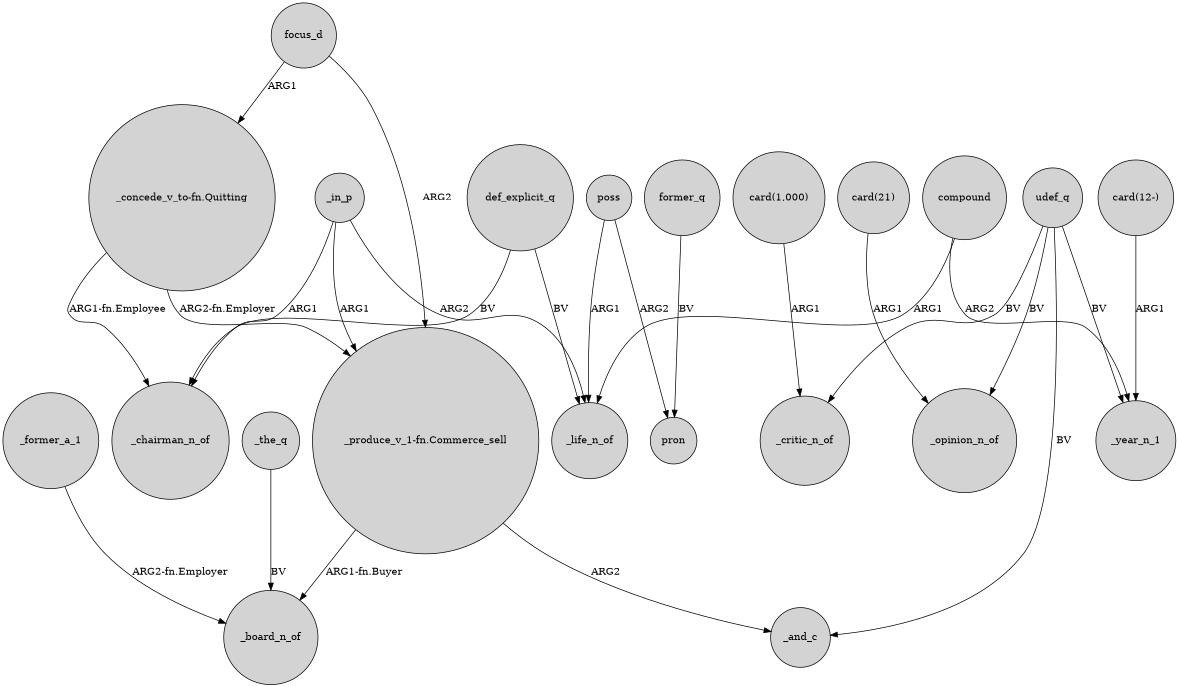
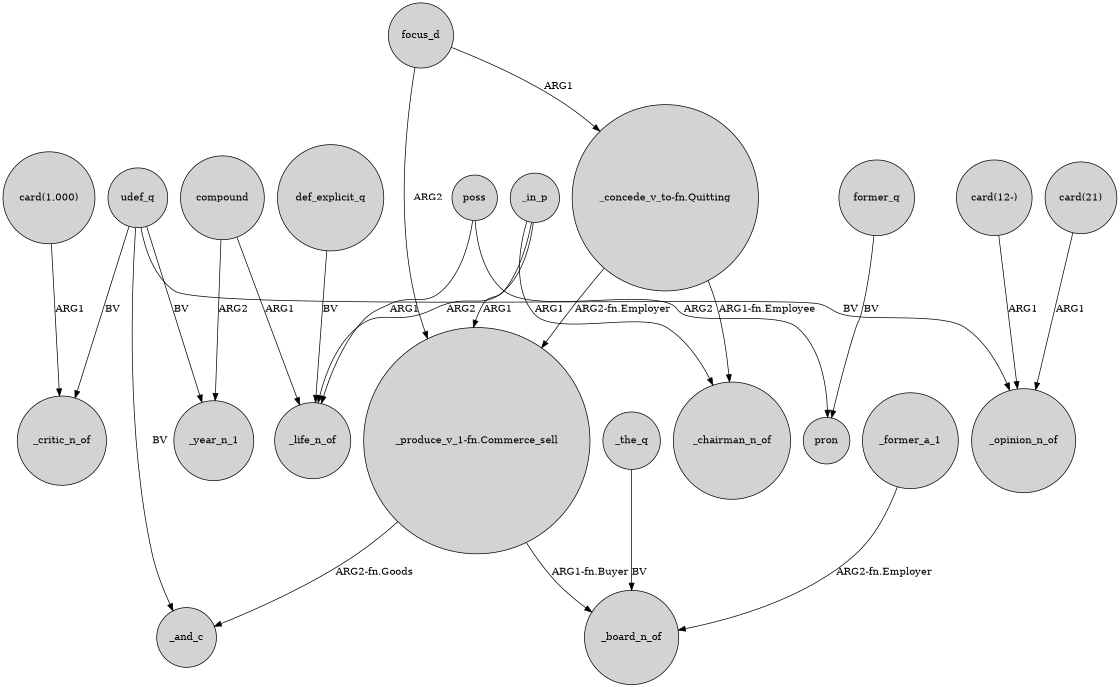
(1136, 314) -> (1008, 308)
(358, 322) -> none
(606, 572) -> (375, 572)
